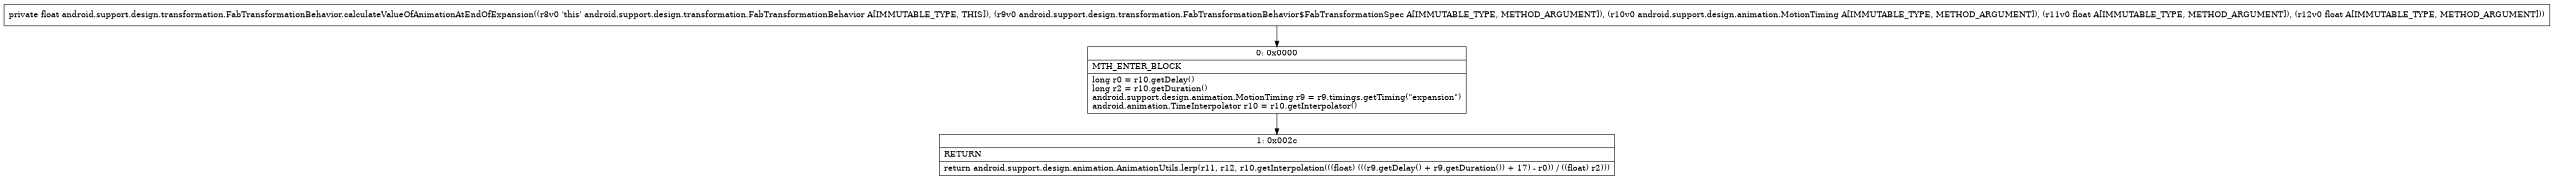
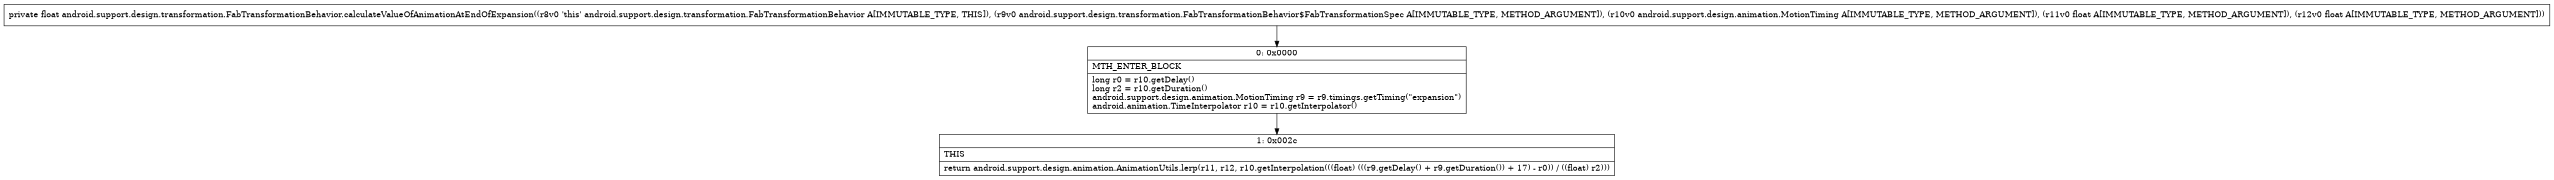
(963, 154) -> (955, 154)
